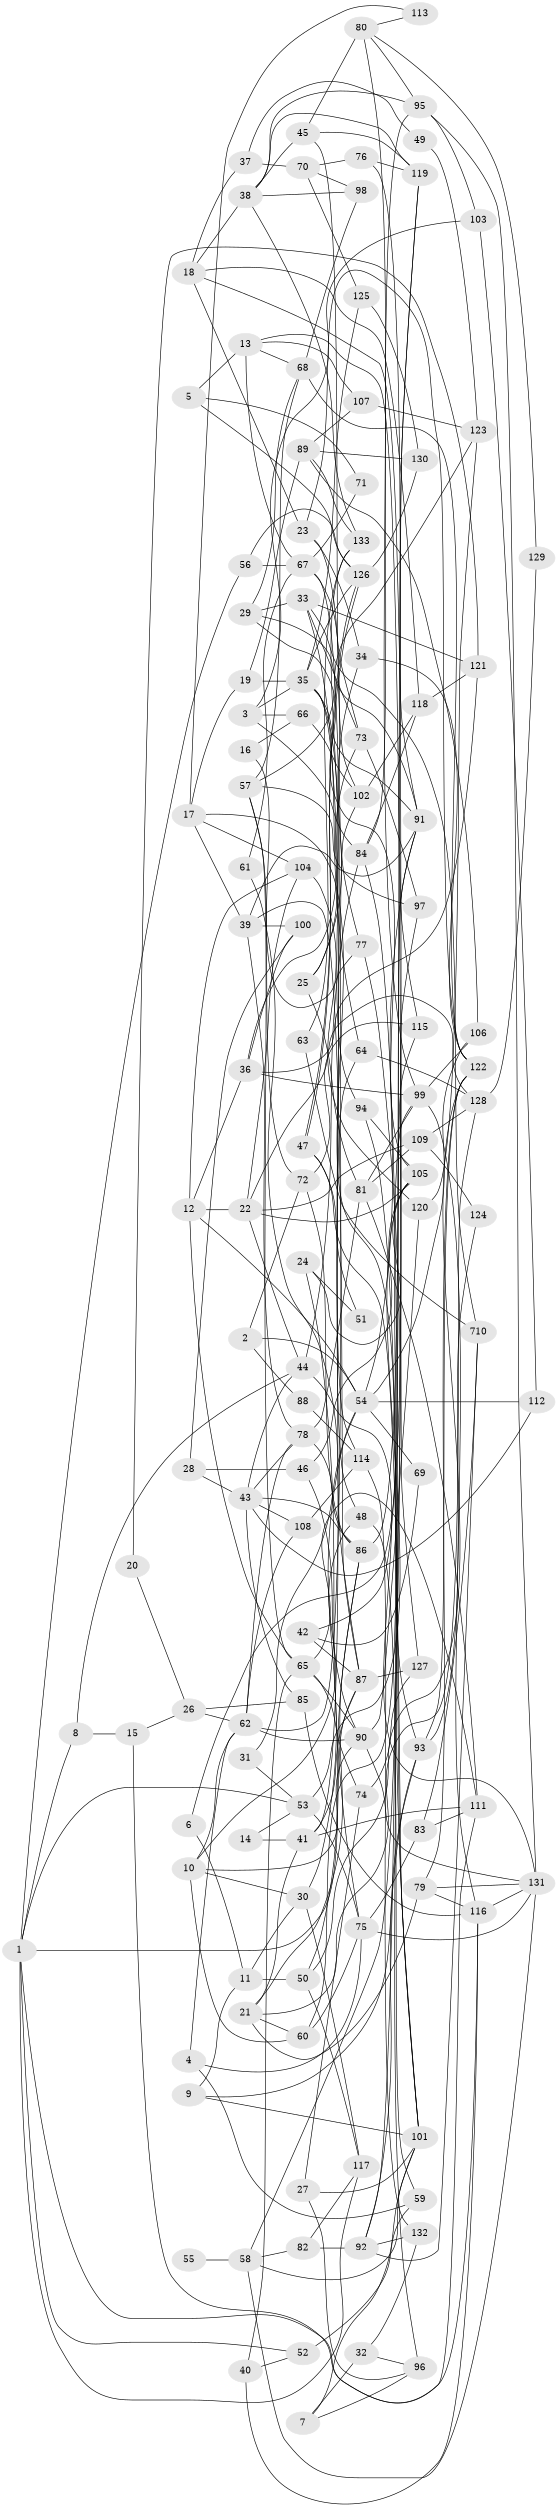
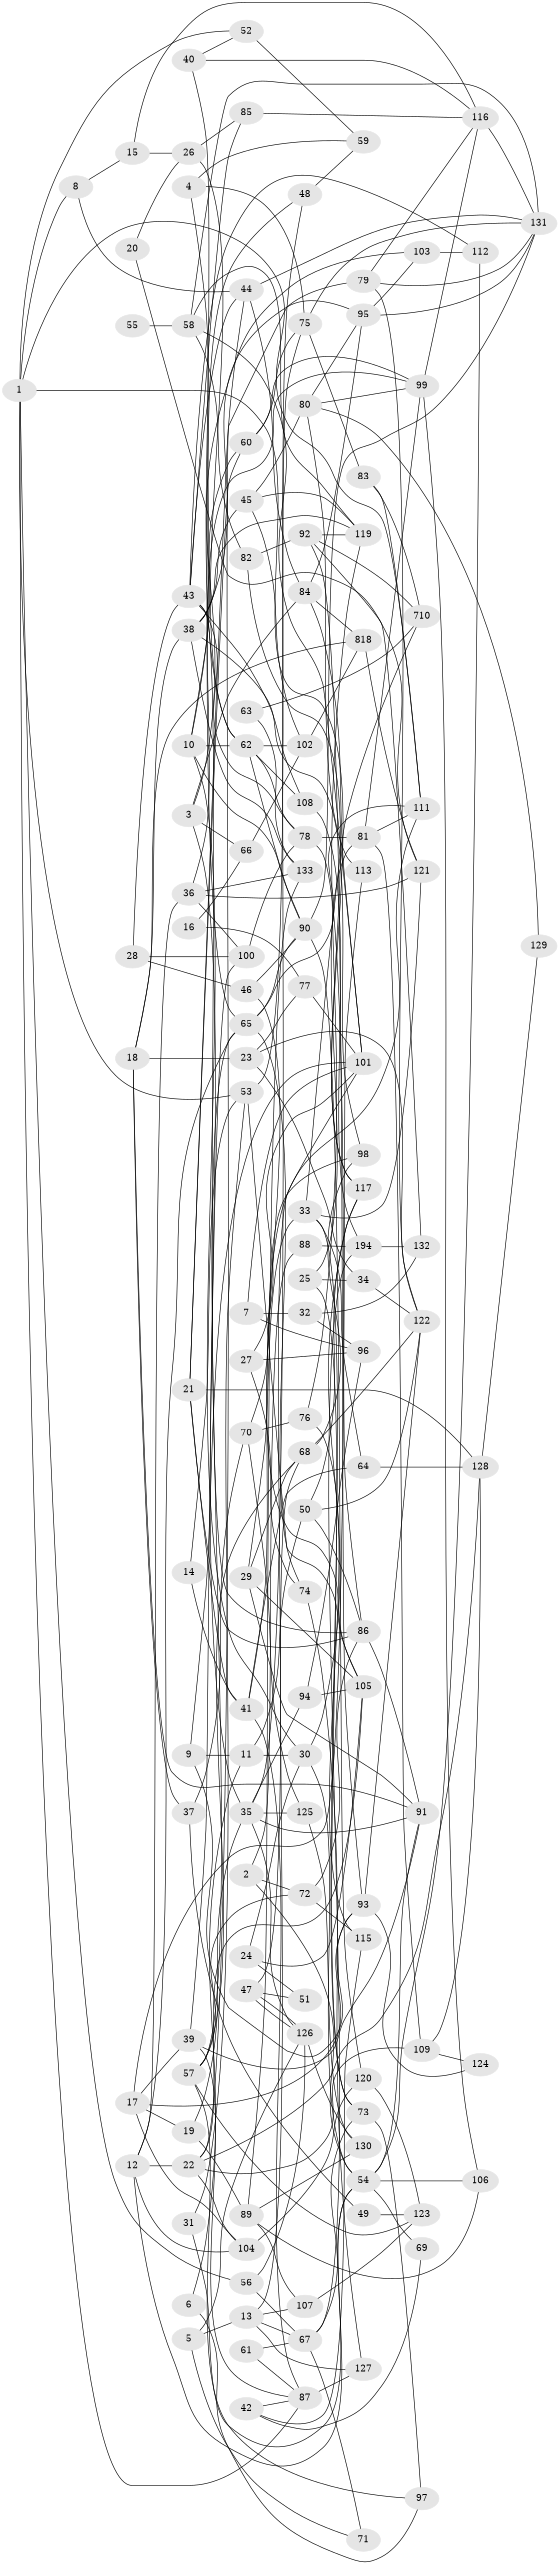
(420, 705) -> (363, 640)
(264, 1184) -> (267, 893)
(361, 1460) -> (363, 1247)
(334, 1546) -> (272, 1855)
